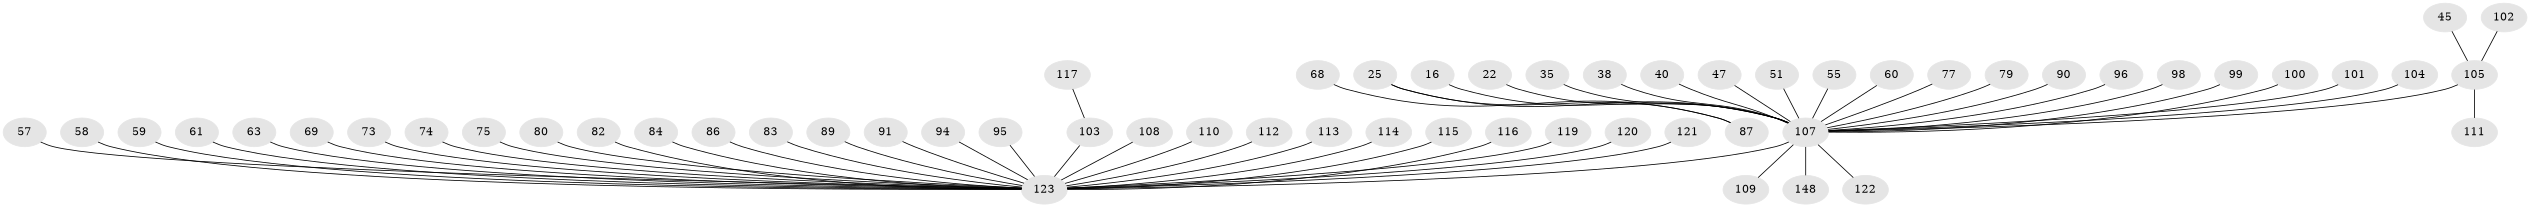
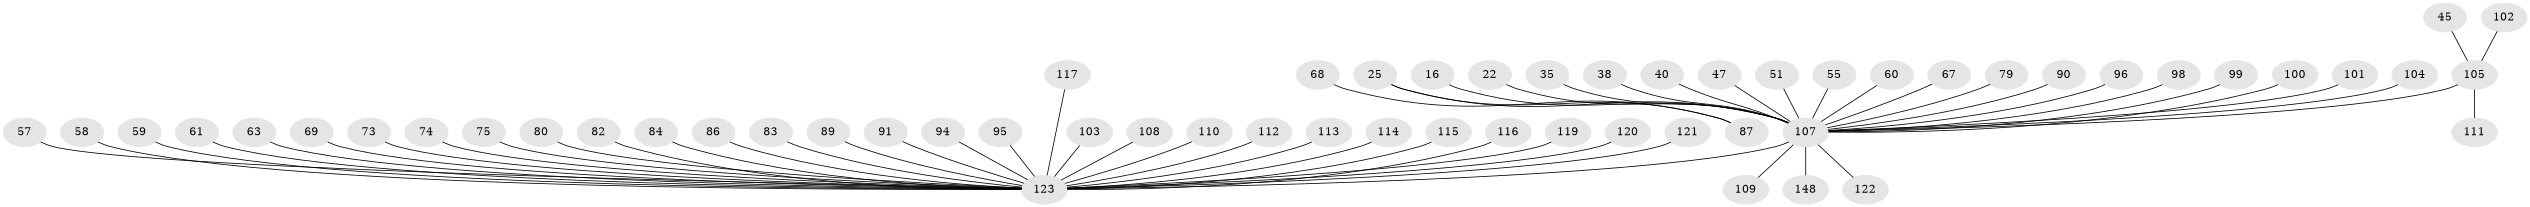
(1949, 75) -> (1949, 75)
(1079, 103) -> (1056, 132)
